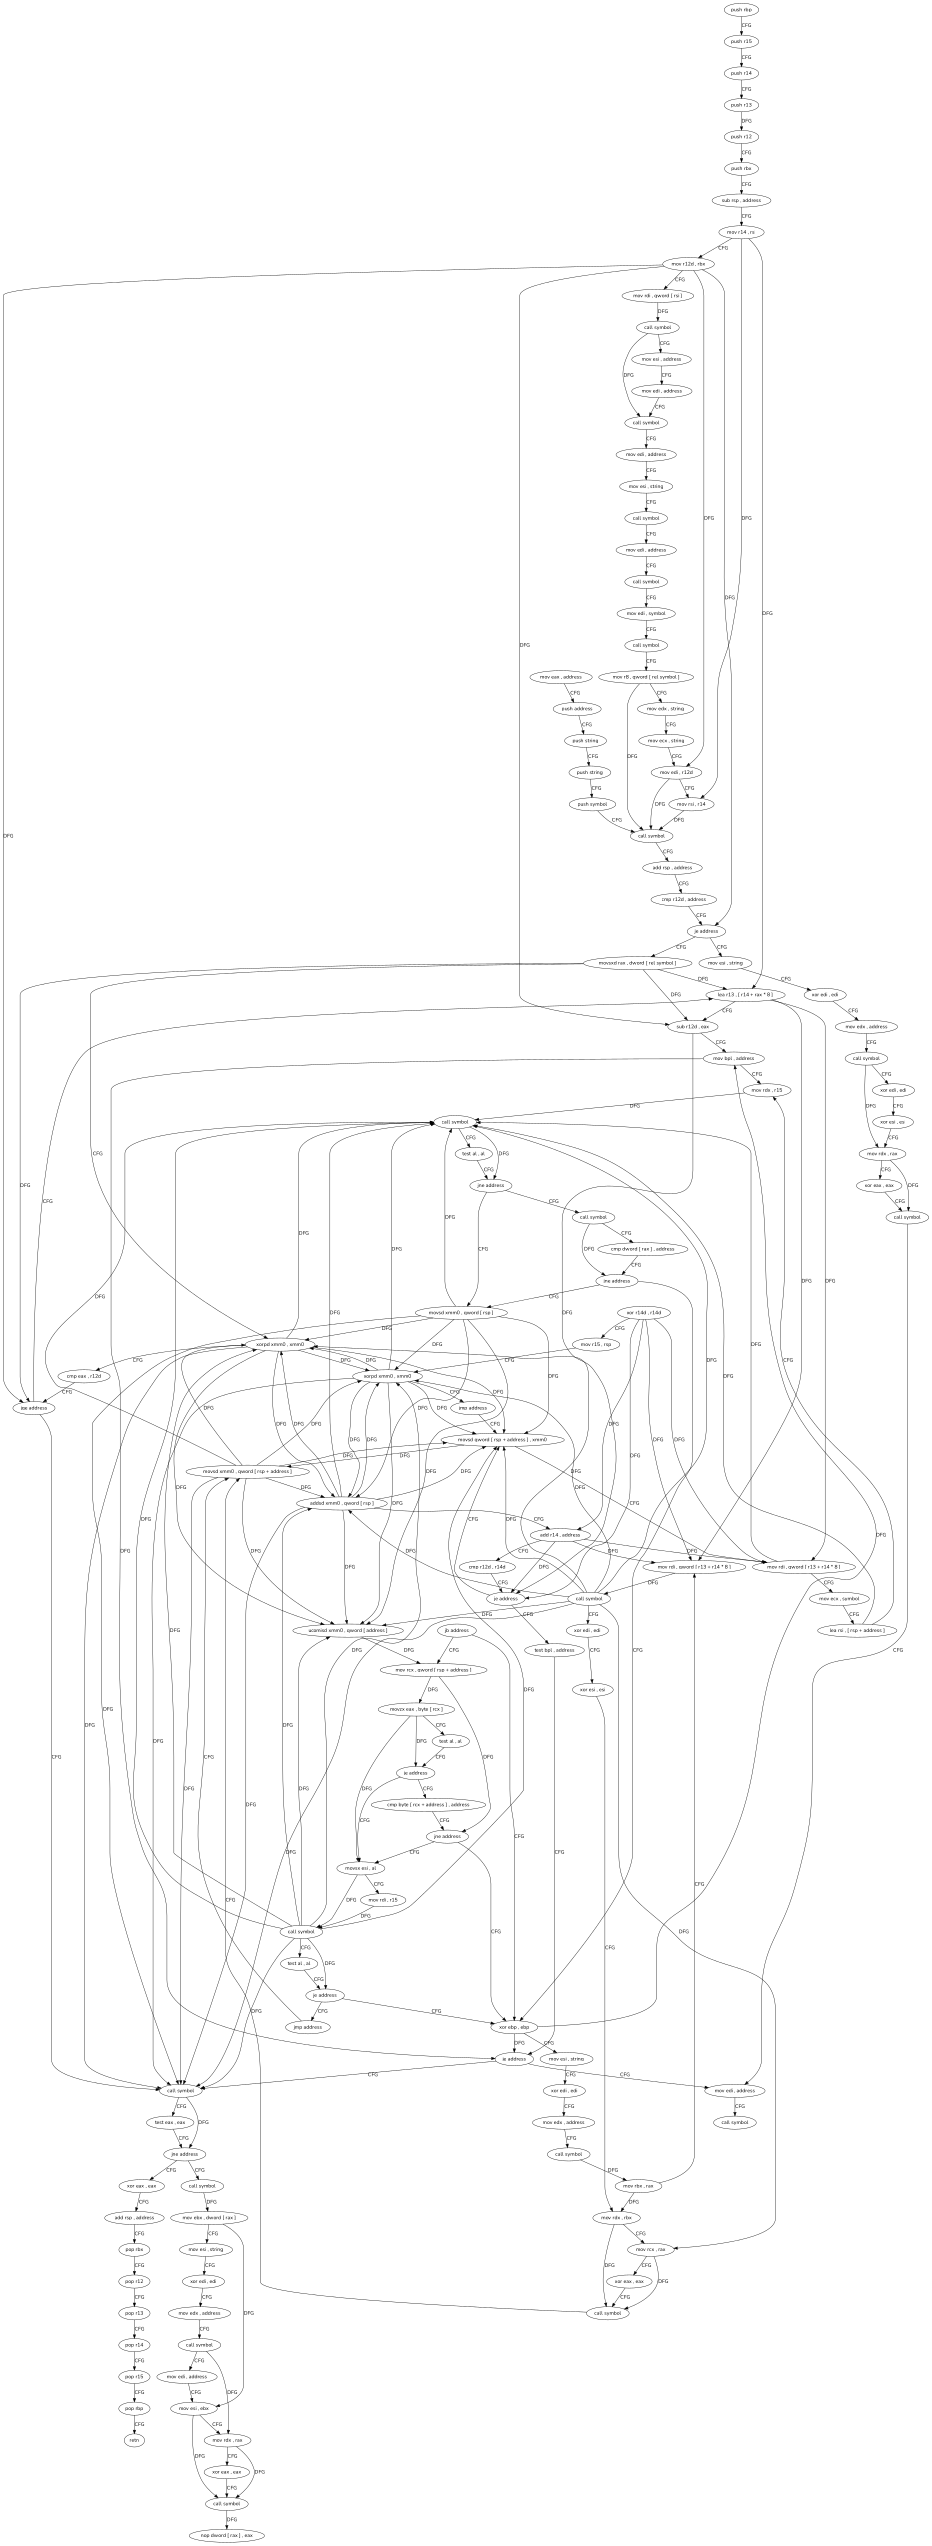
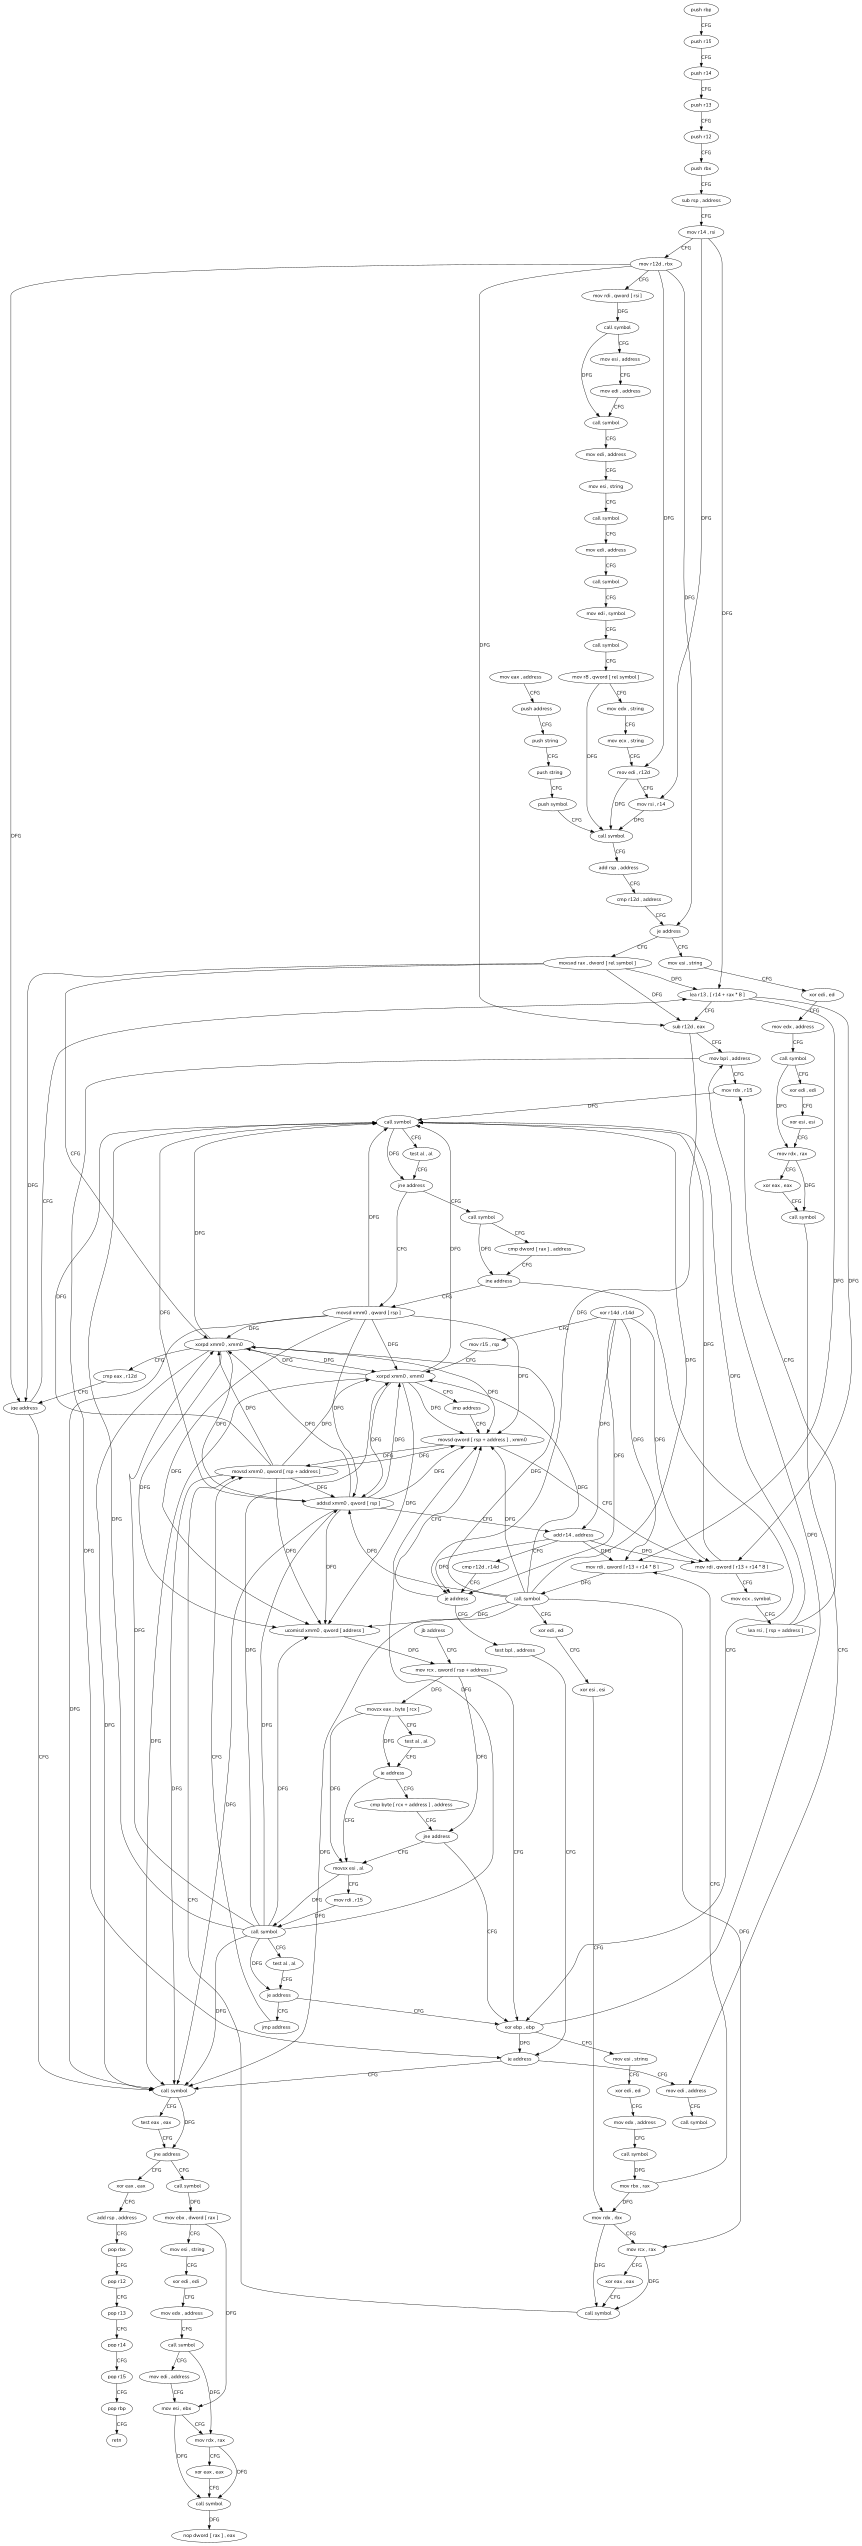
(747, 121) -> (706, 121)
(513, 1816) -> (514, 1837)
